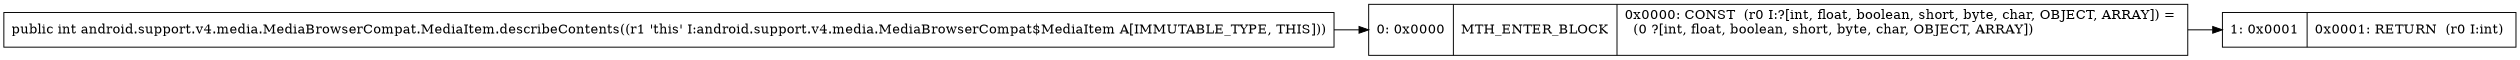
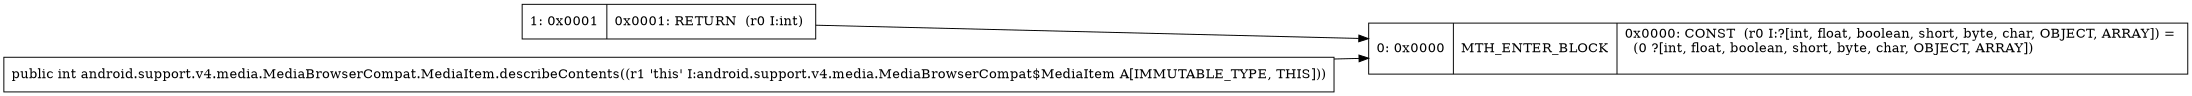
(2200, 30) -> (1087, 32)
